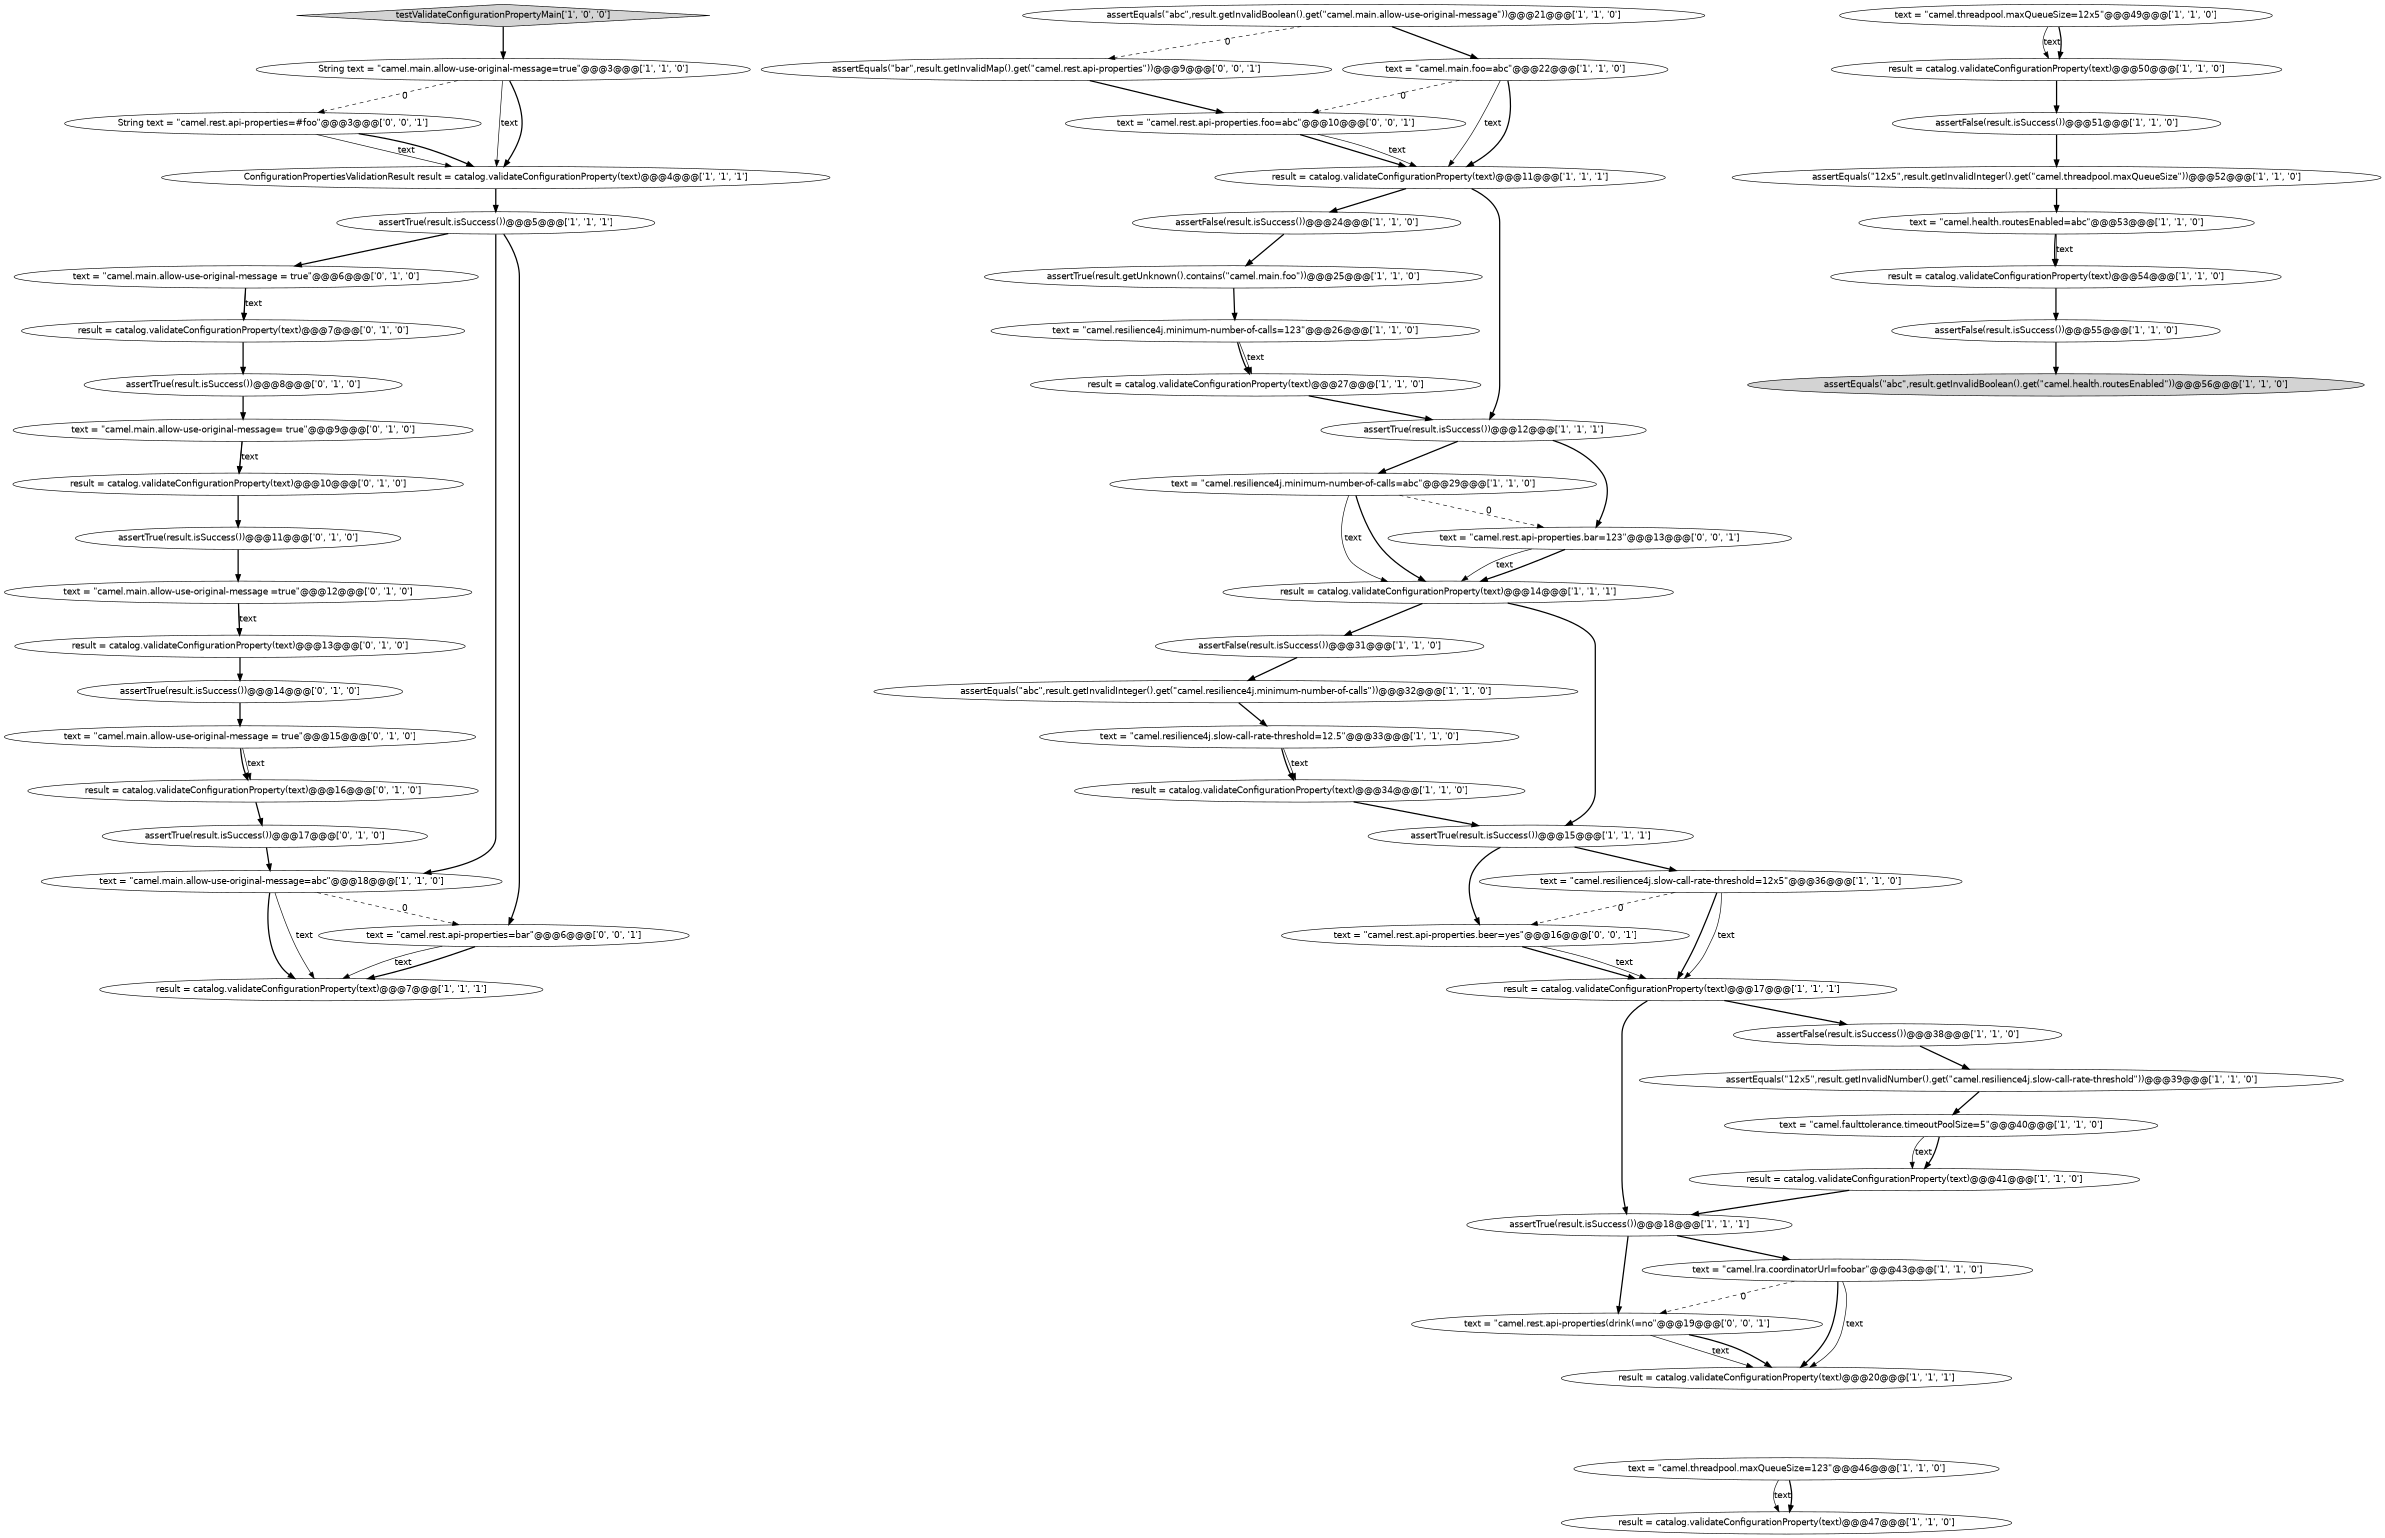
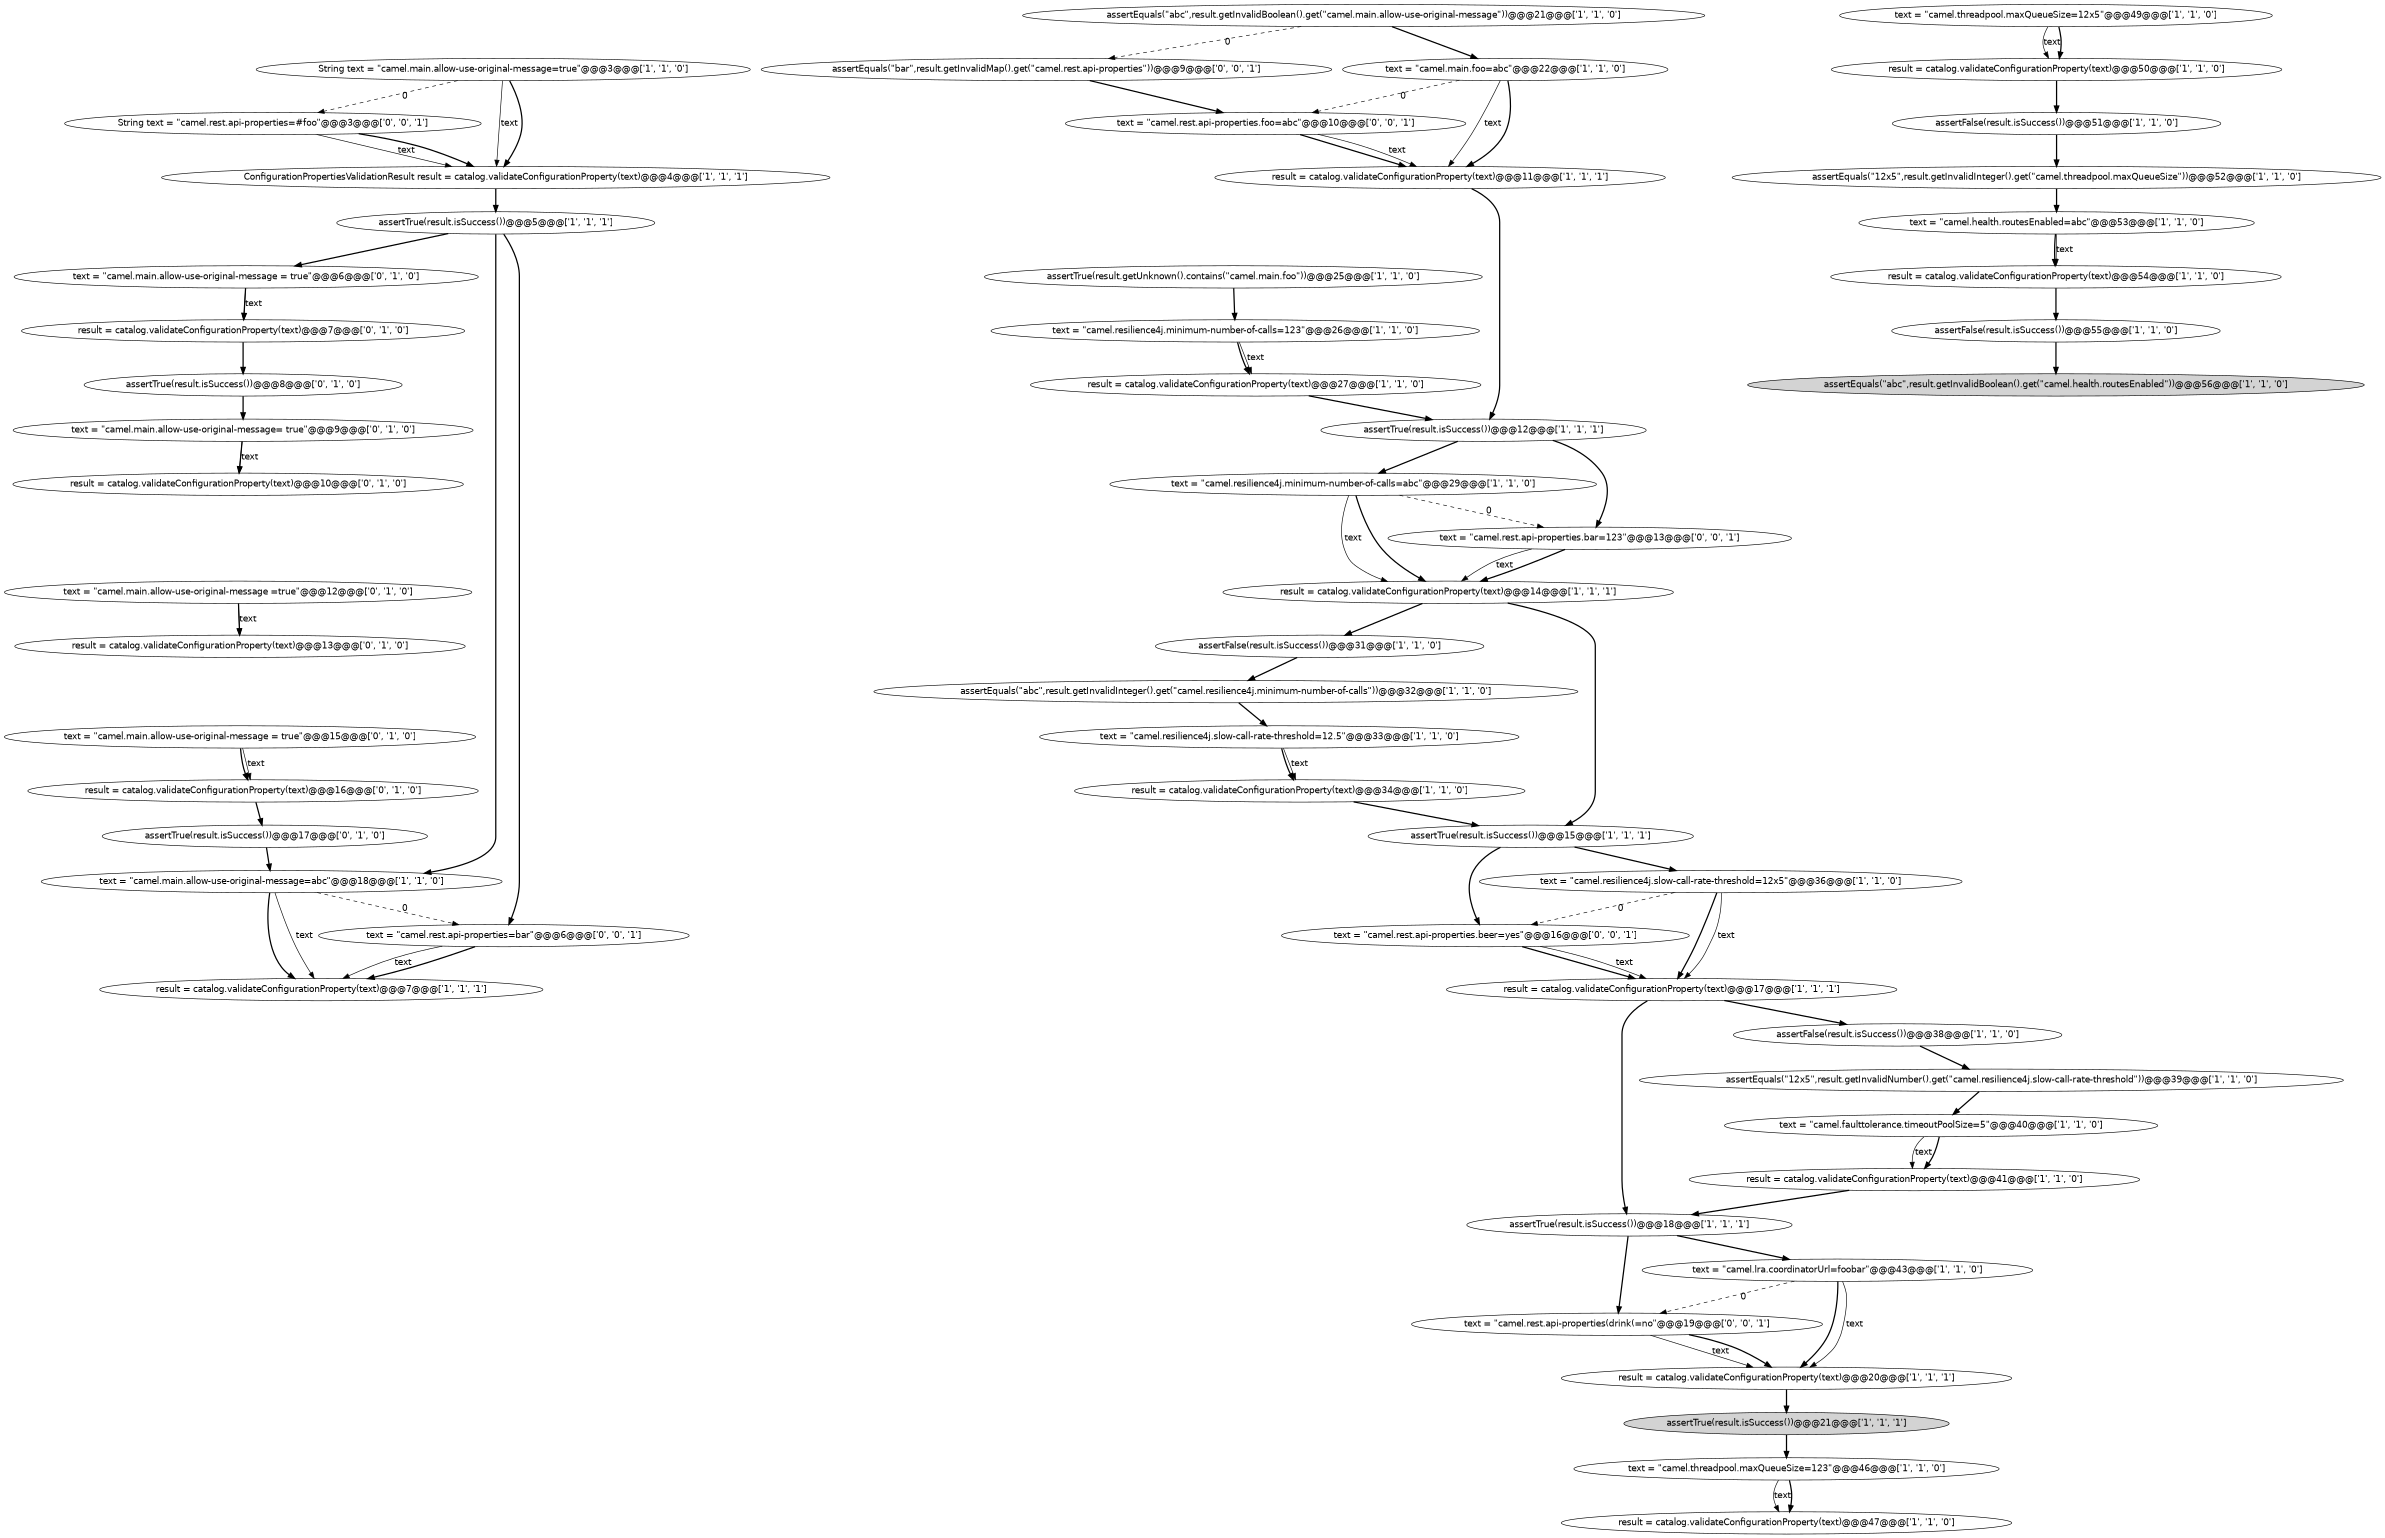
(503, 16) -> none
(1297, 223) -> none
(238, 538) -> none
(240, 692) -> none
none -> (1787, 1424)
